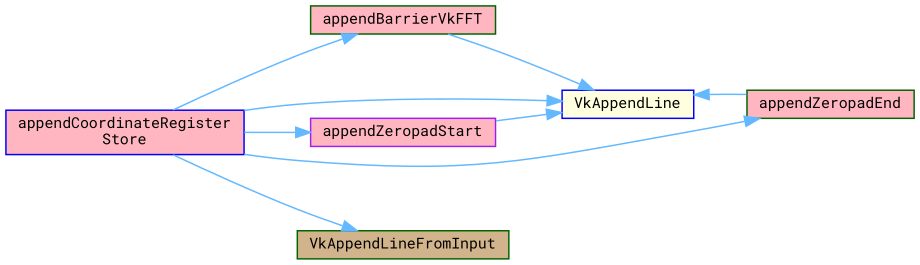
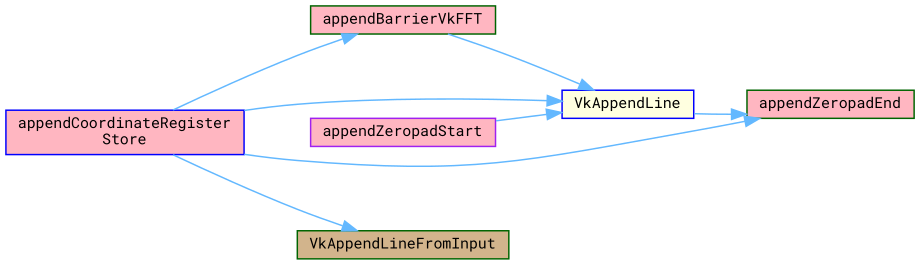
(728, 94) -> (713, 114)
(270, 132) -> none
